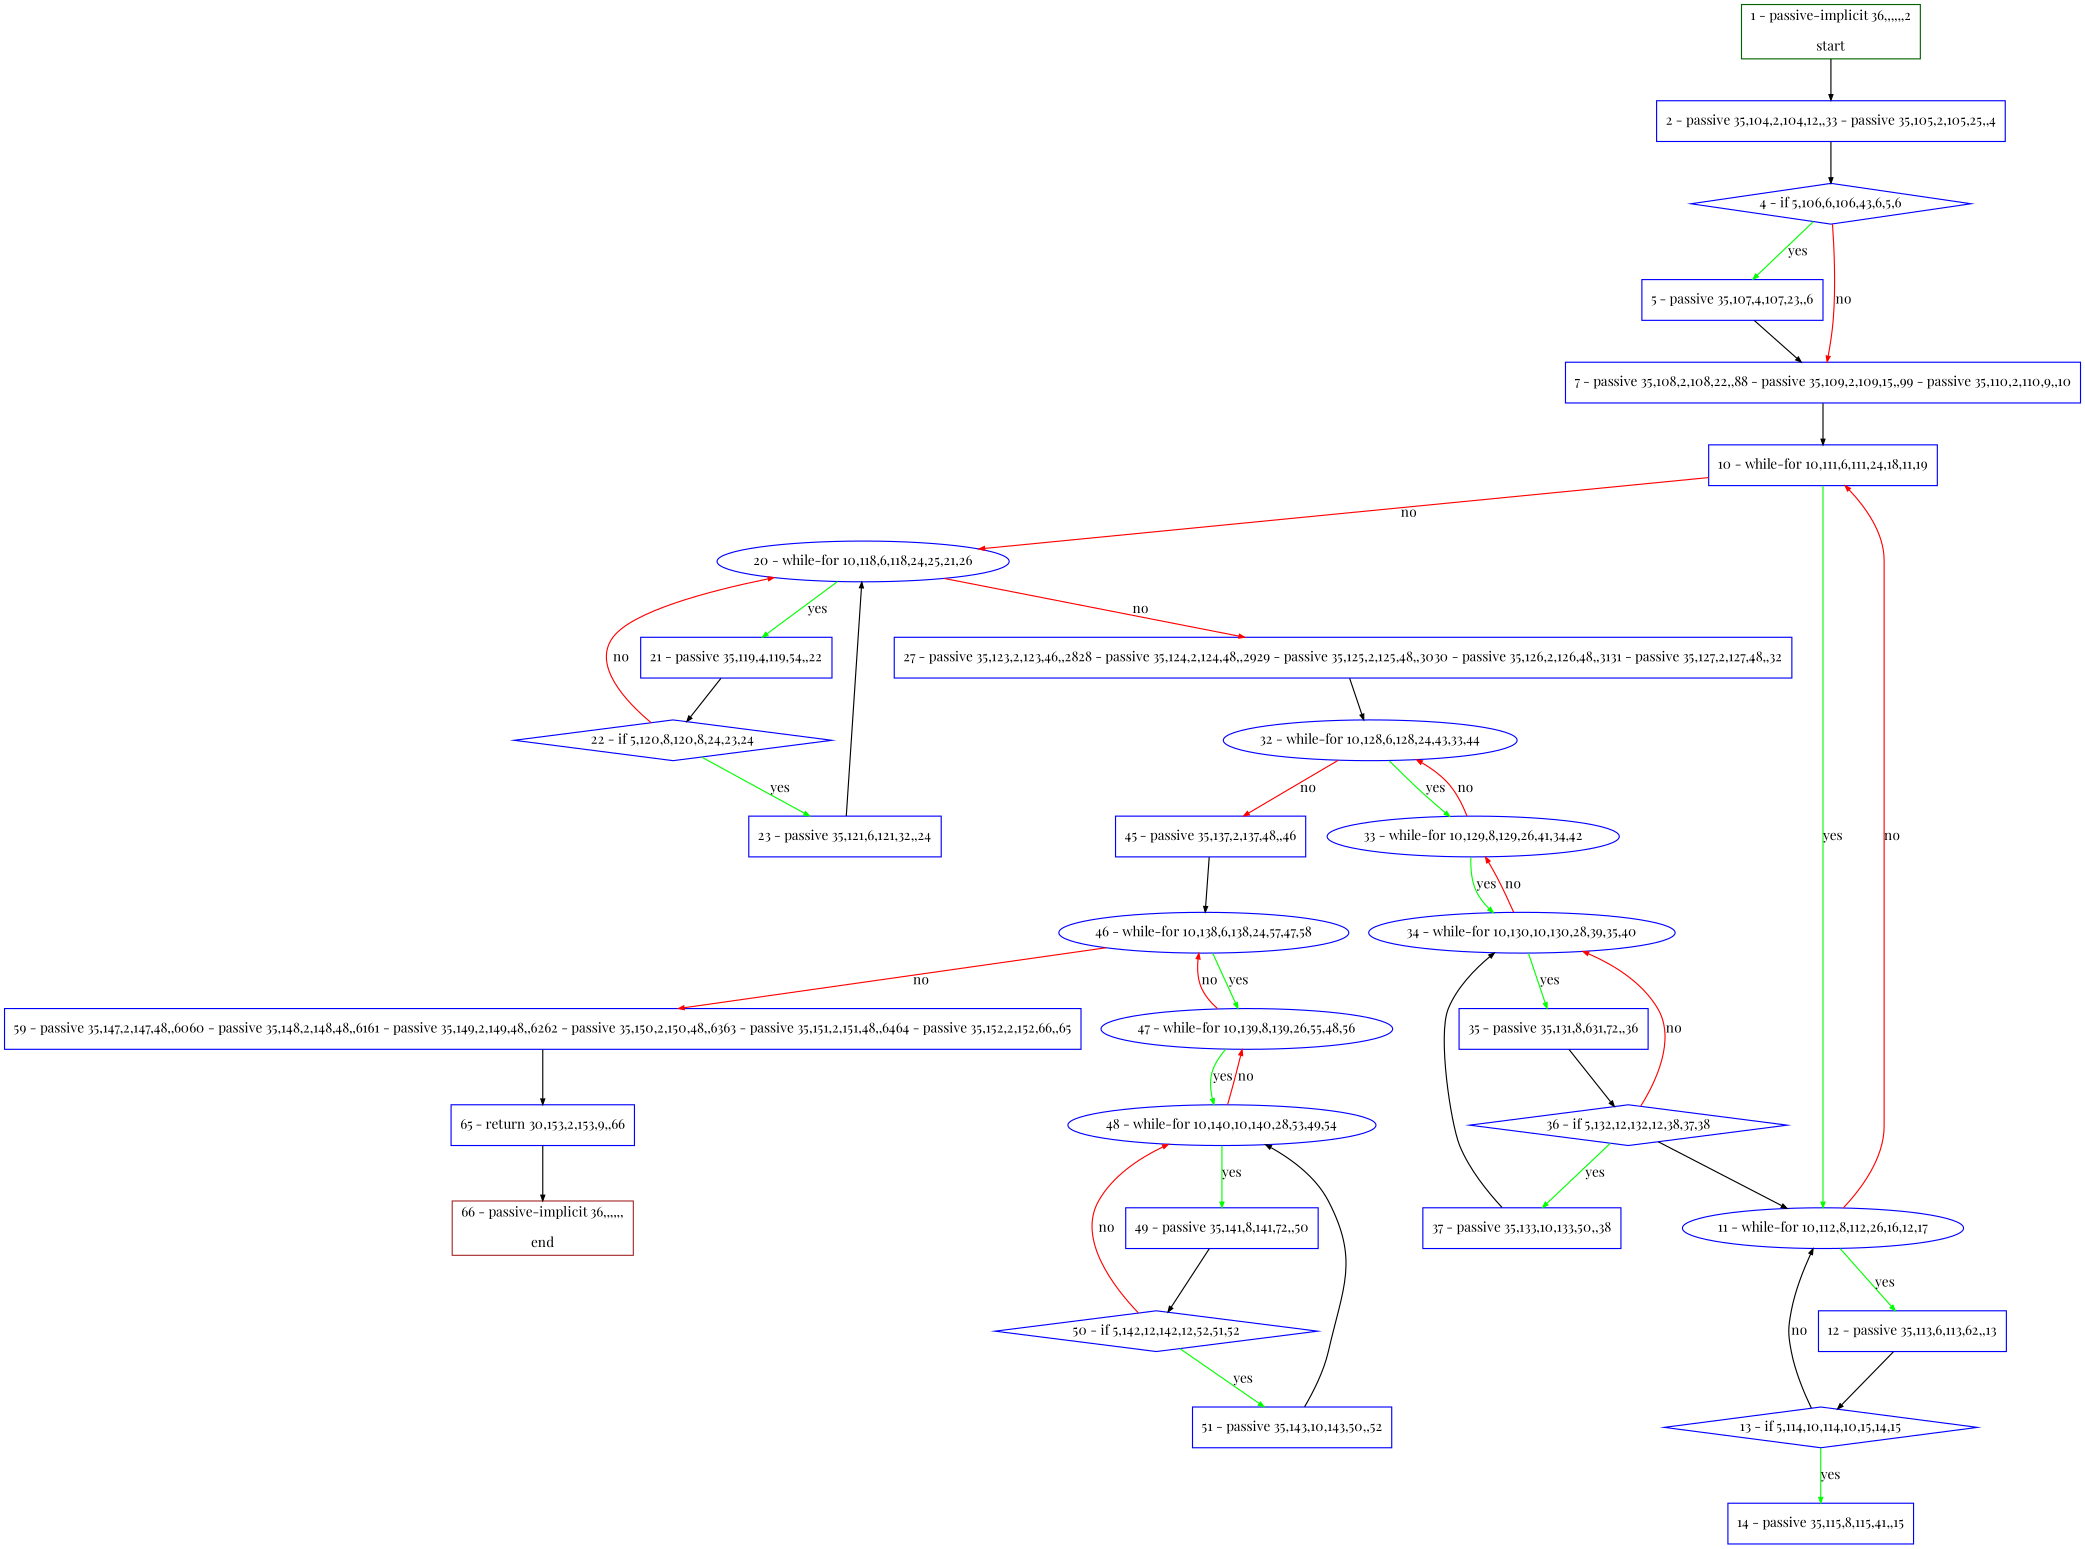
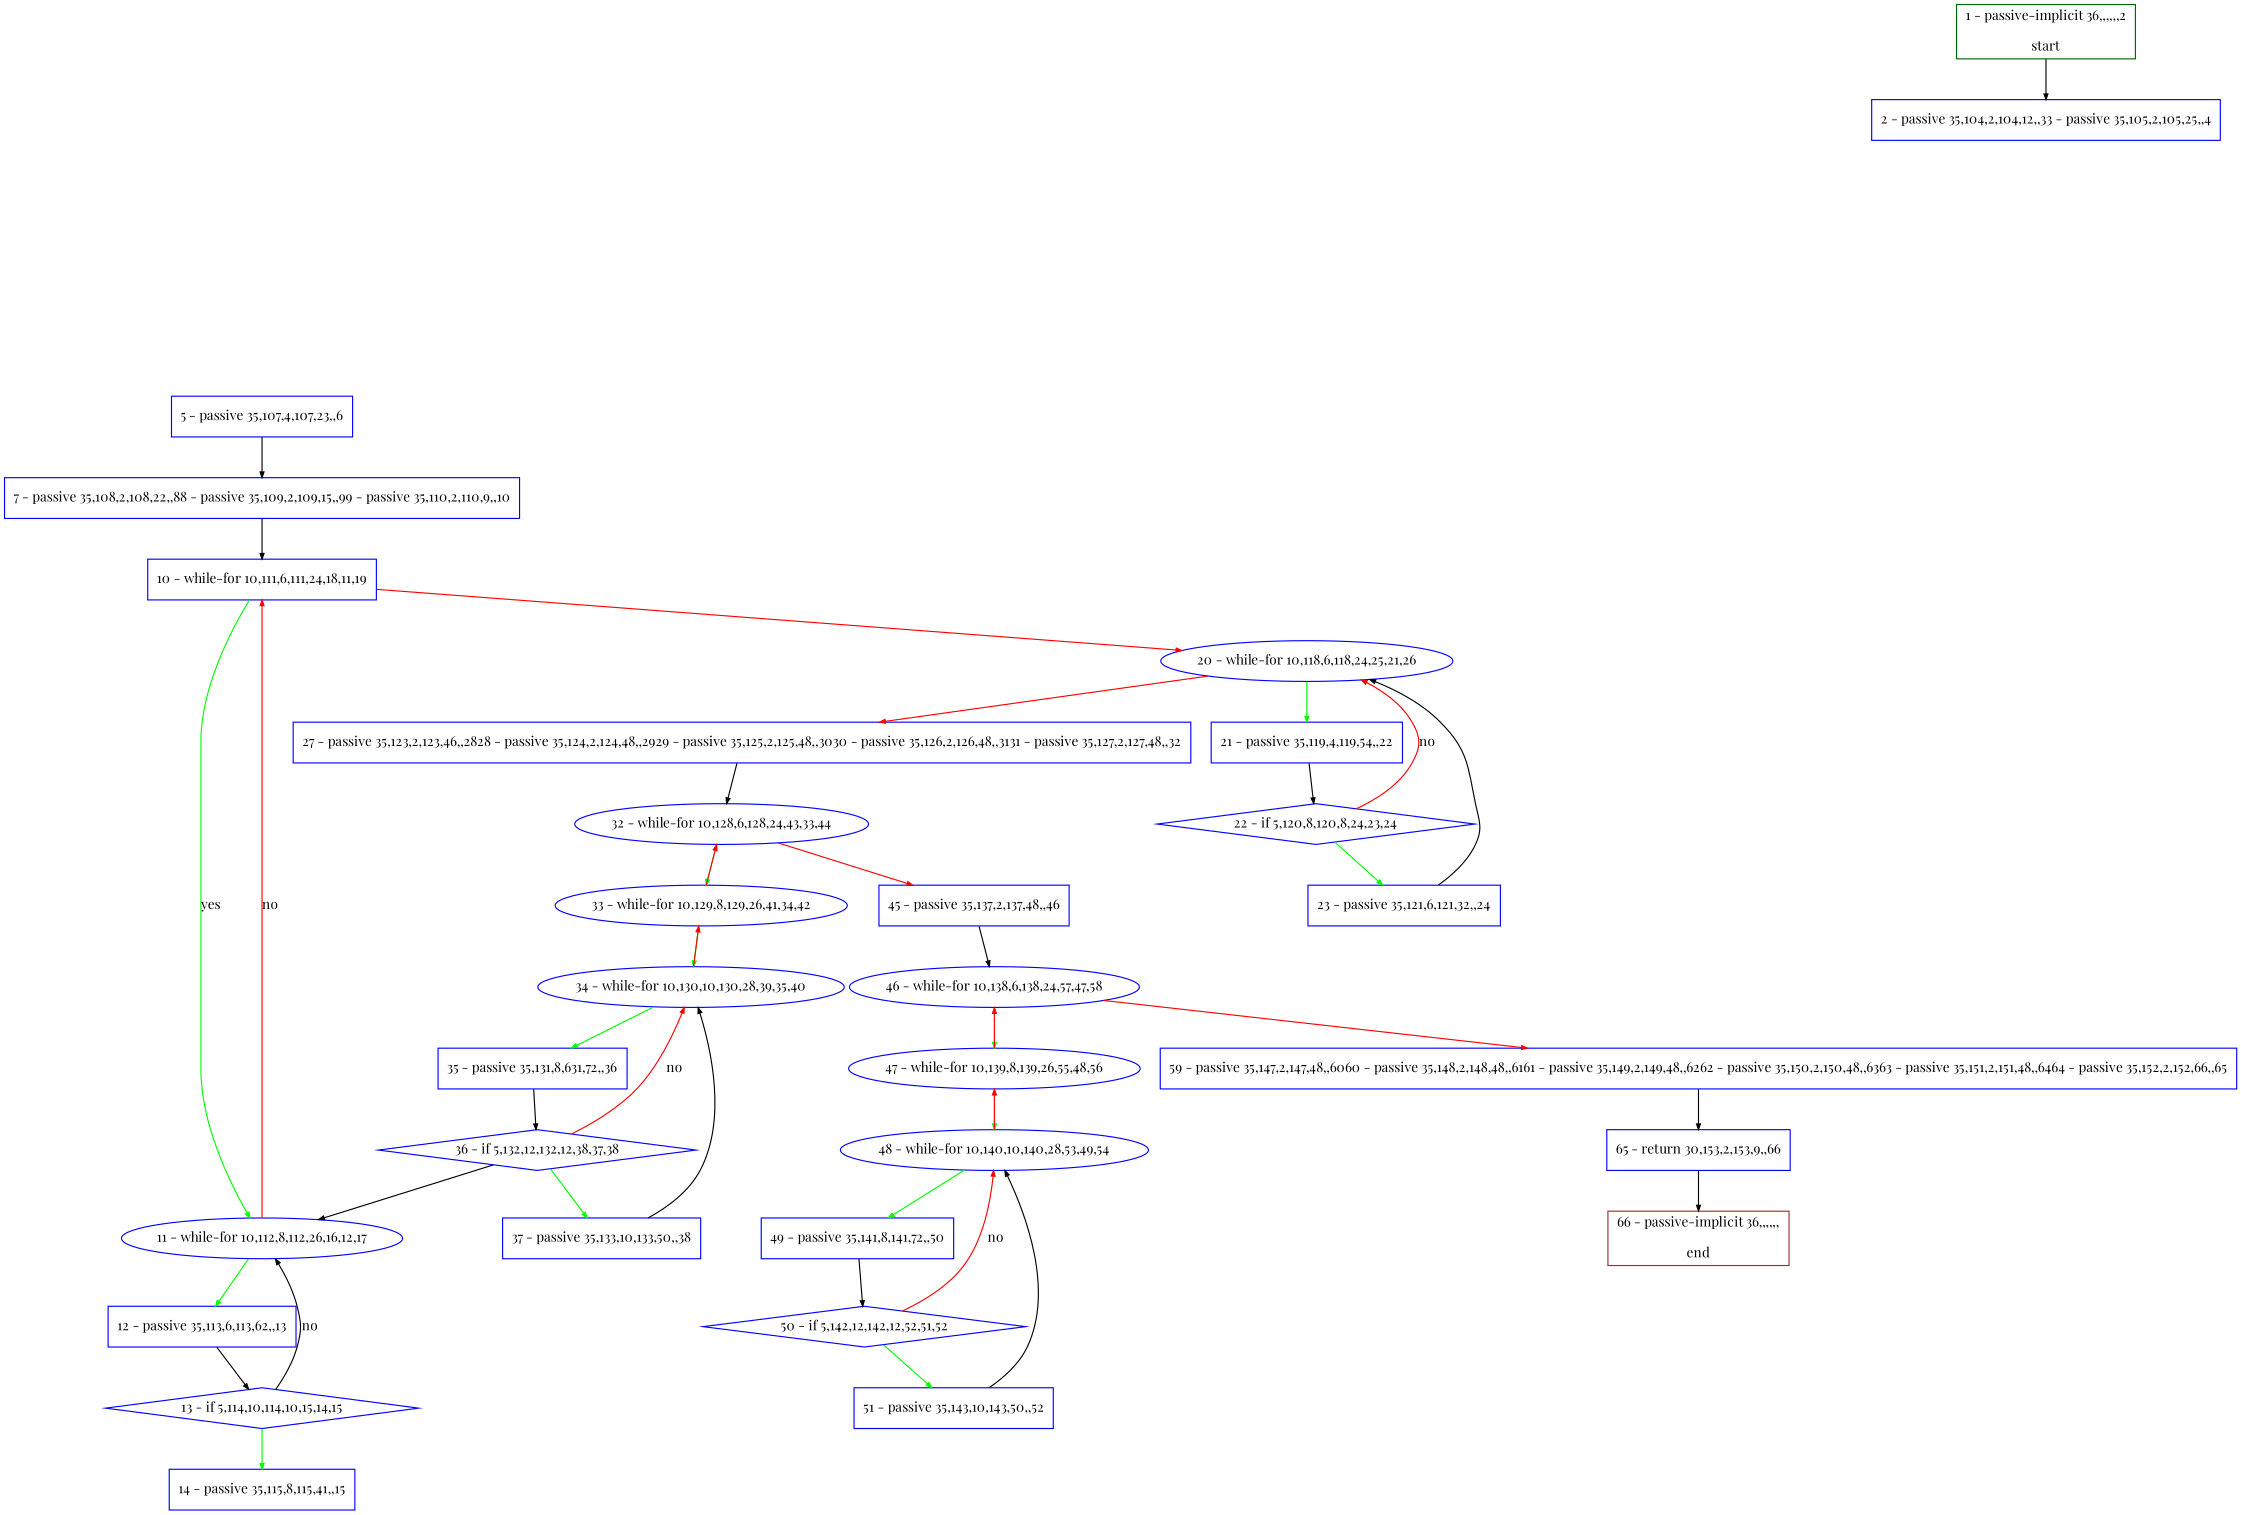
(1831, 204) -> none
(1246, 1077) -> (1490, 1510)
